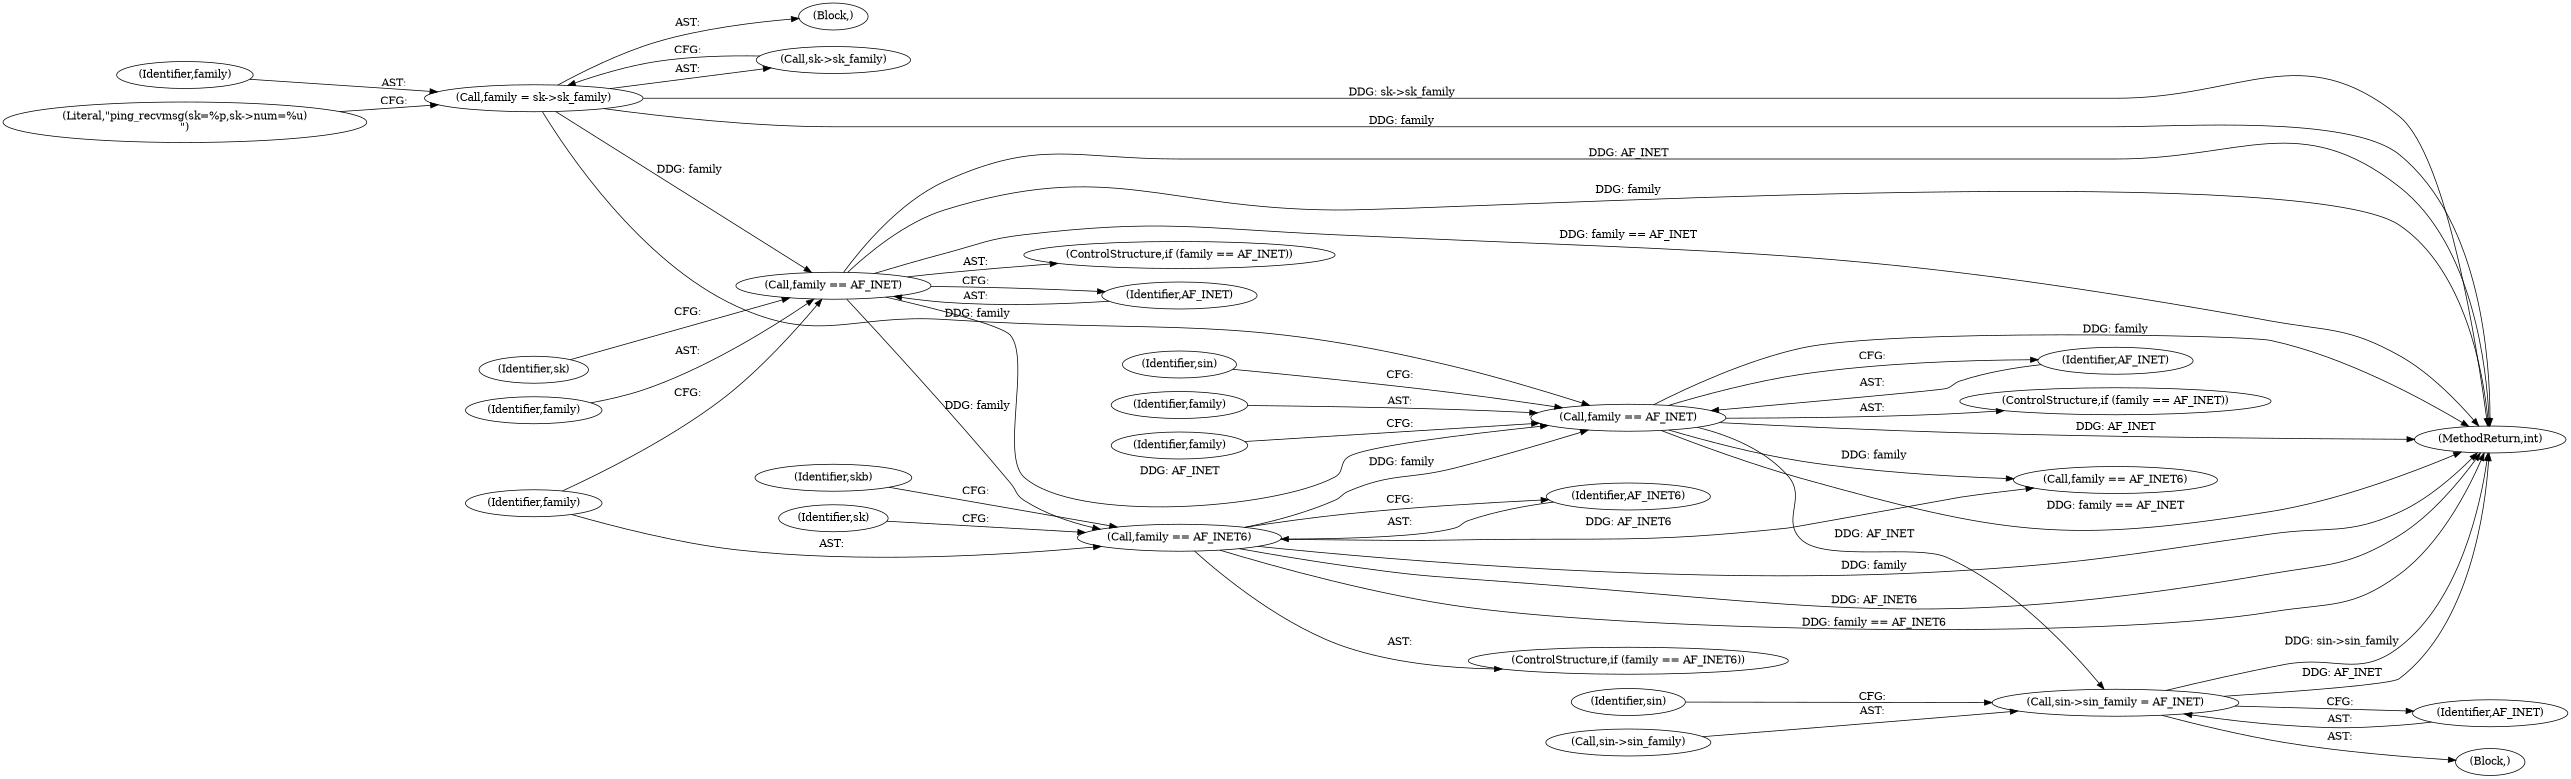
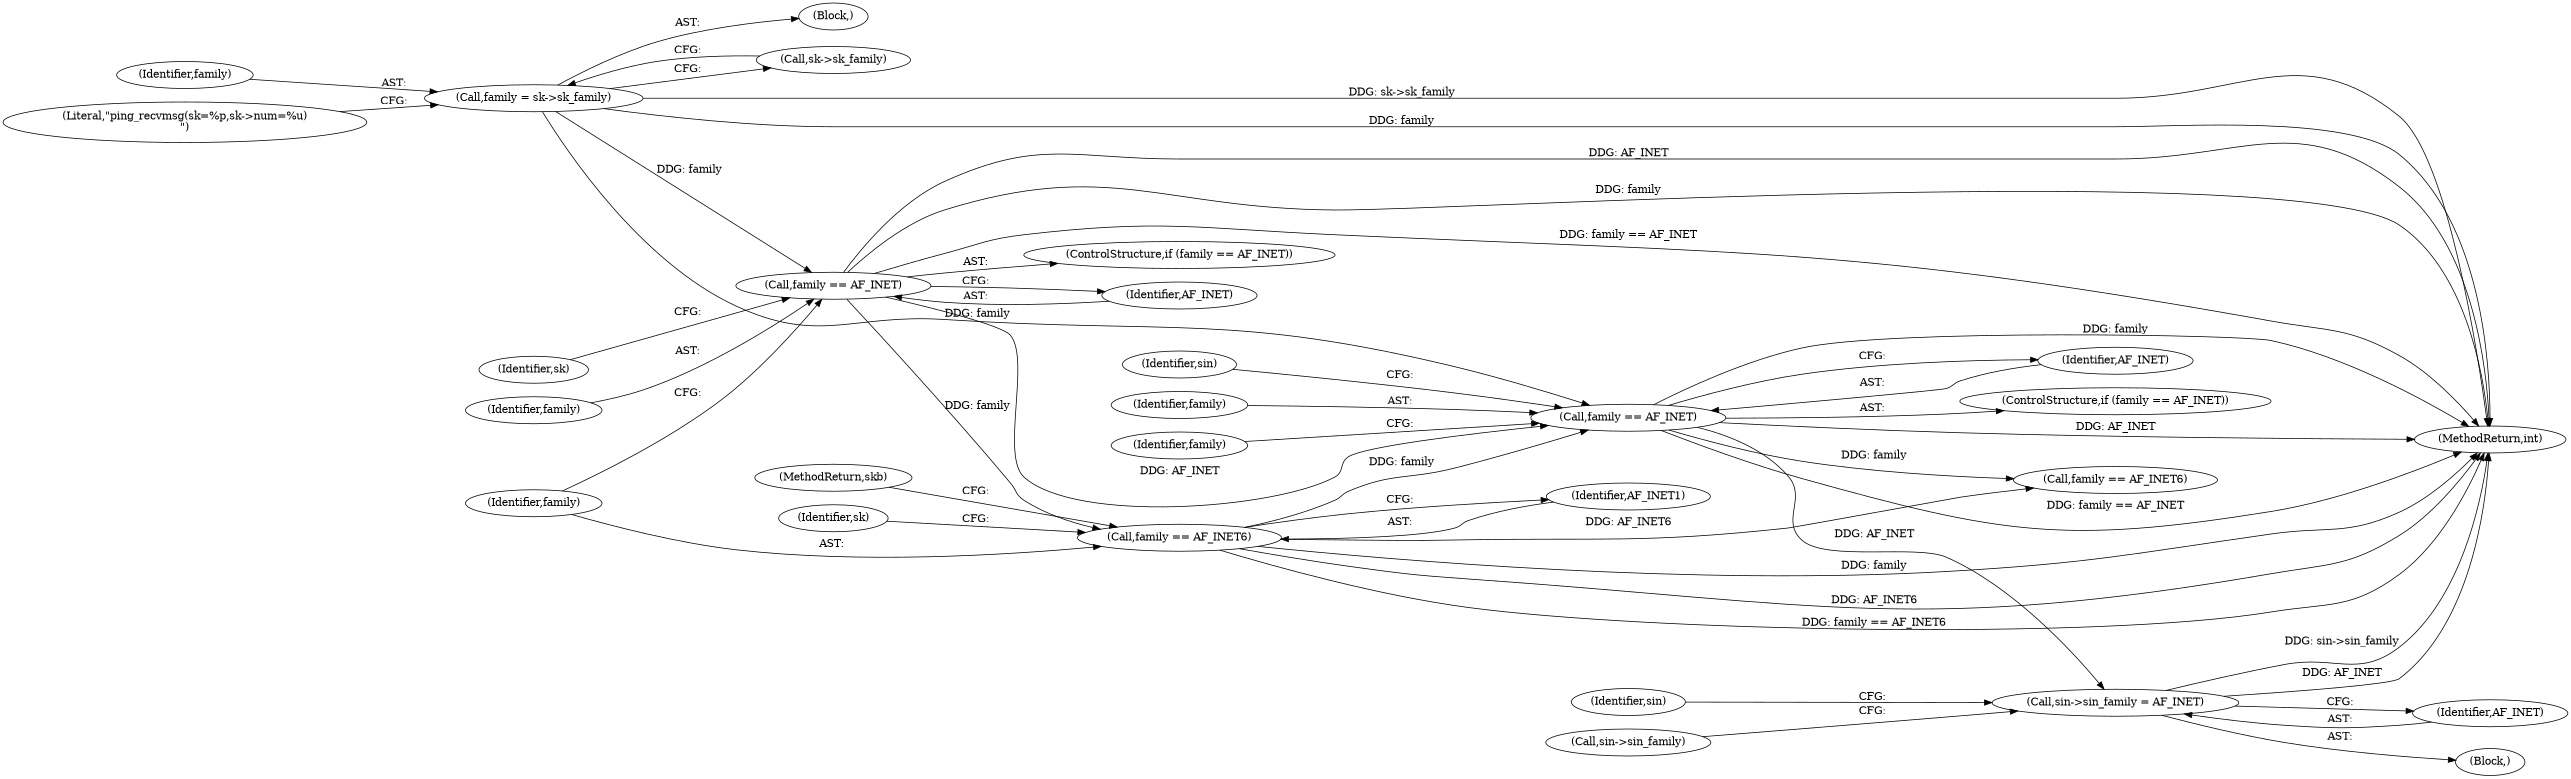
(689, 69) -> (689, 69)
(833, 478) -> (833, 478)
(1628, 496) -> (1628, 496)
(1628, 661) -> none
(1874, 711) -> (1874, 711)
